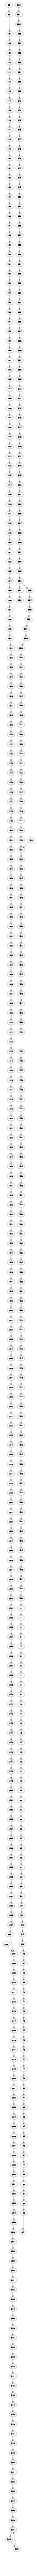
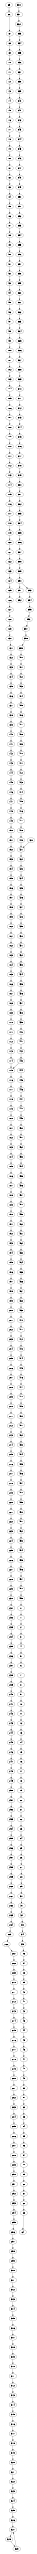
none -> (21, 1042)
(21, 1065) -> (16, 1065)
(21, 1670) -> none
(12, 1943) -> (8, 1939)
